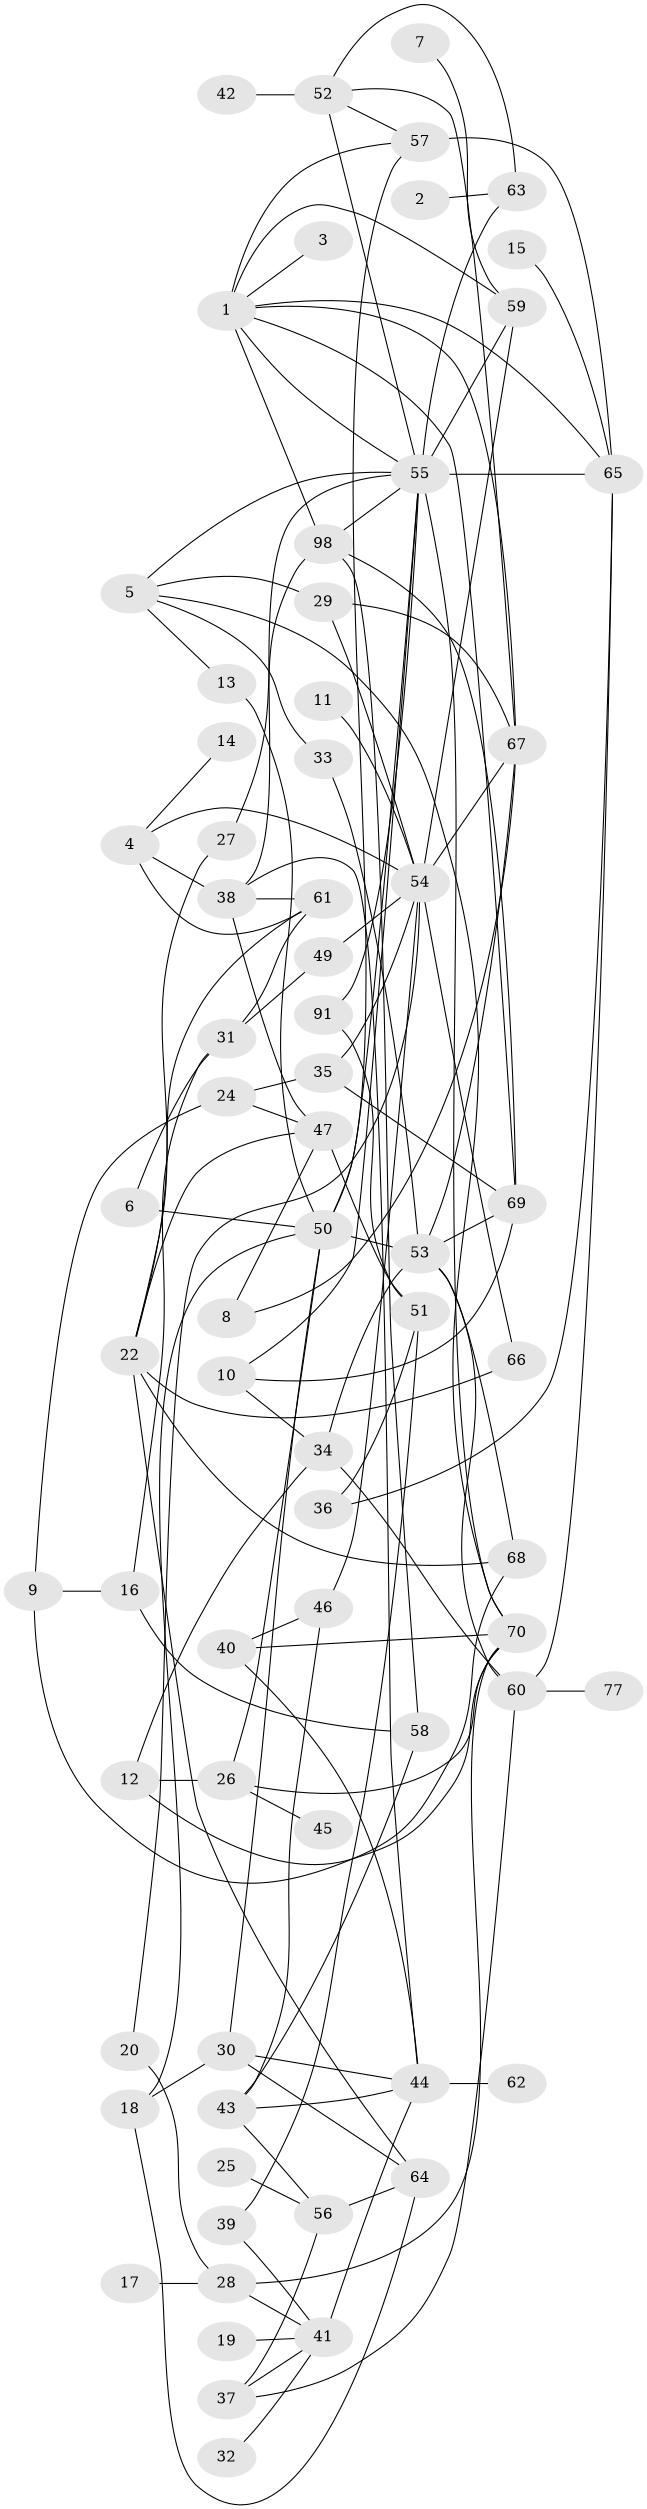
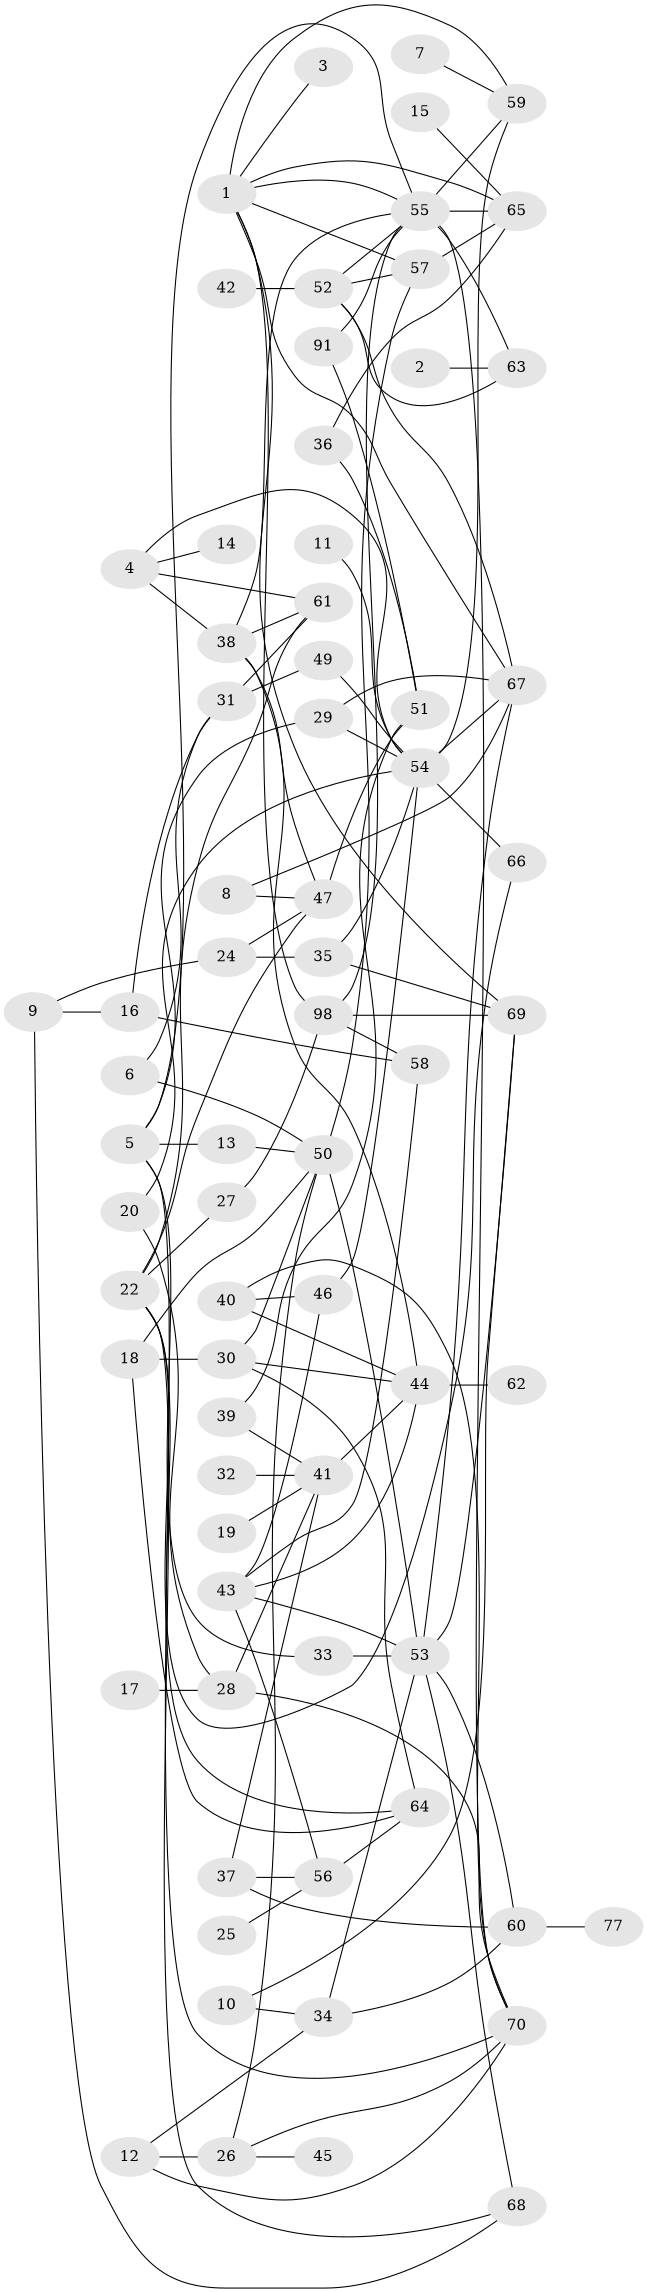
(387, 855) -> none
(597, 1088) -> none
(364, 1156) -> none
none -> (326, 1618)
